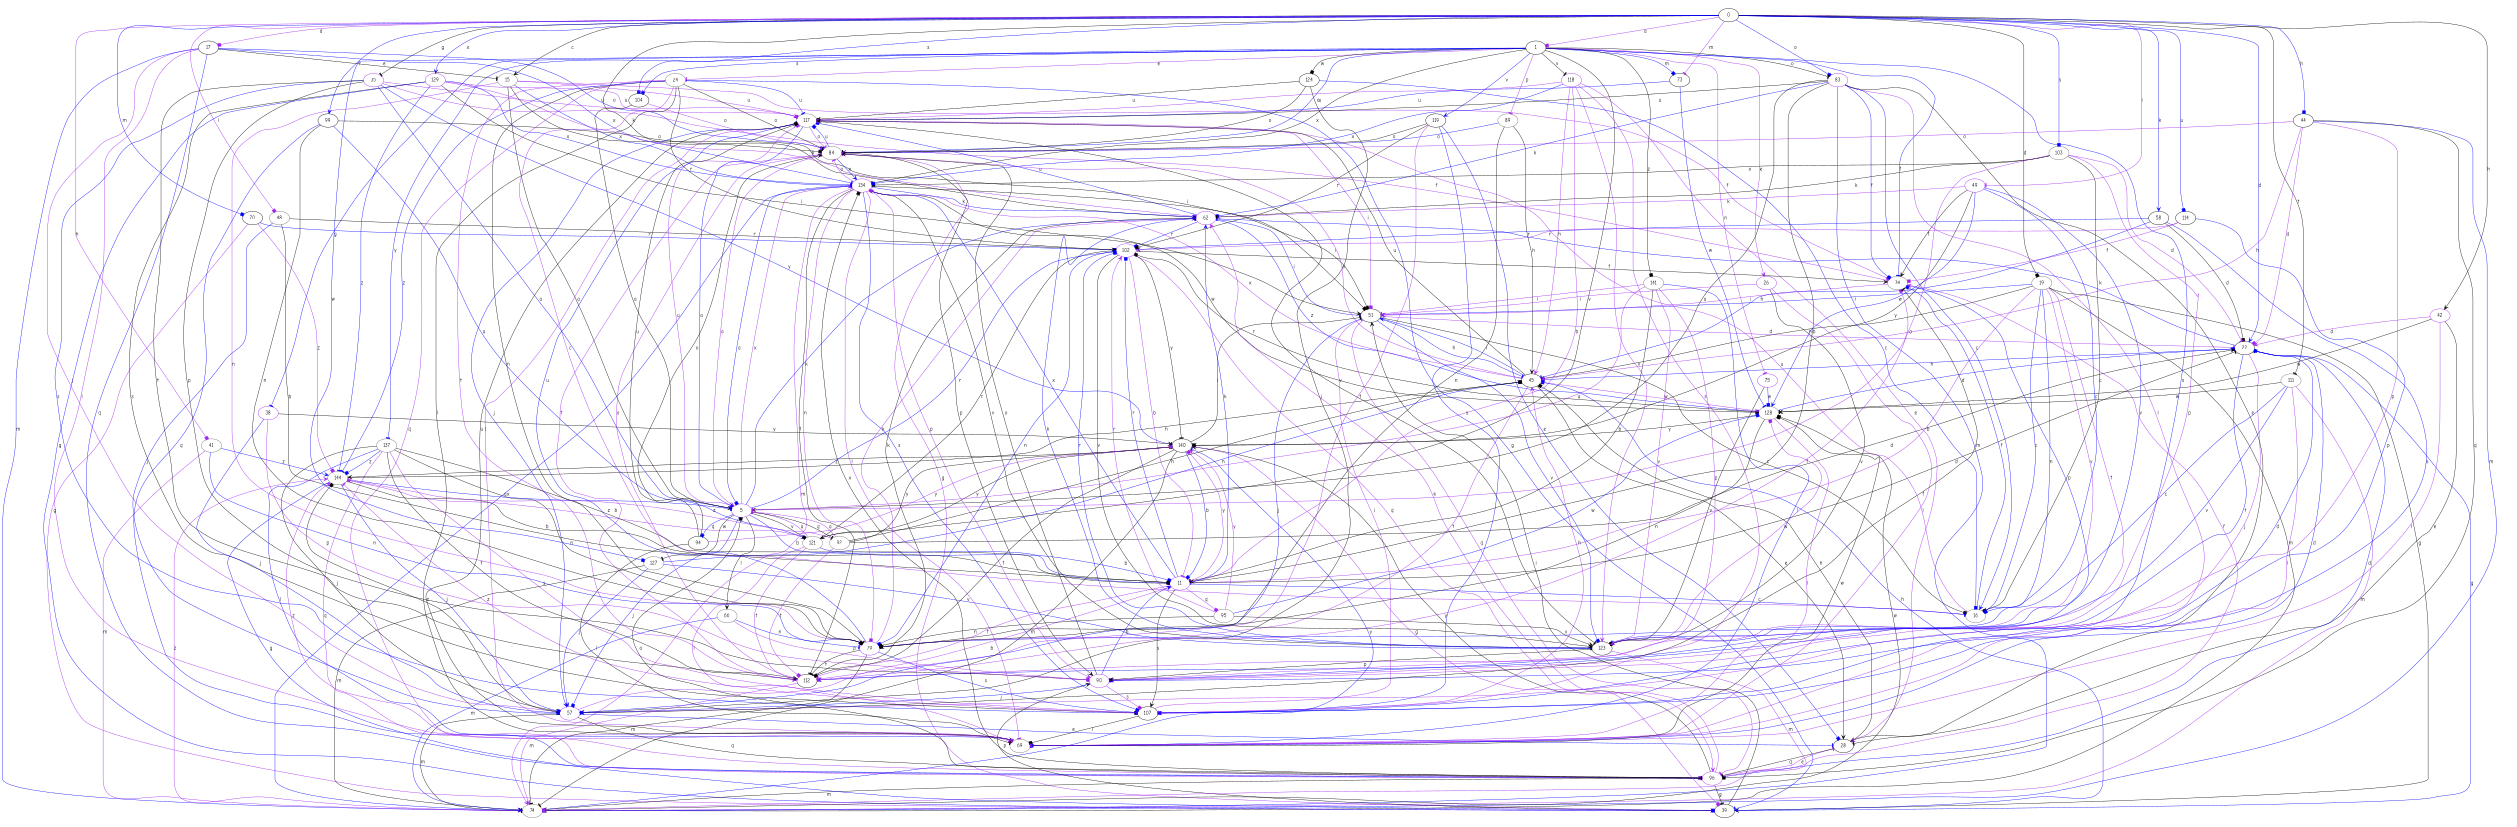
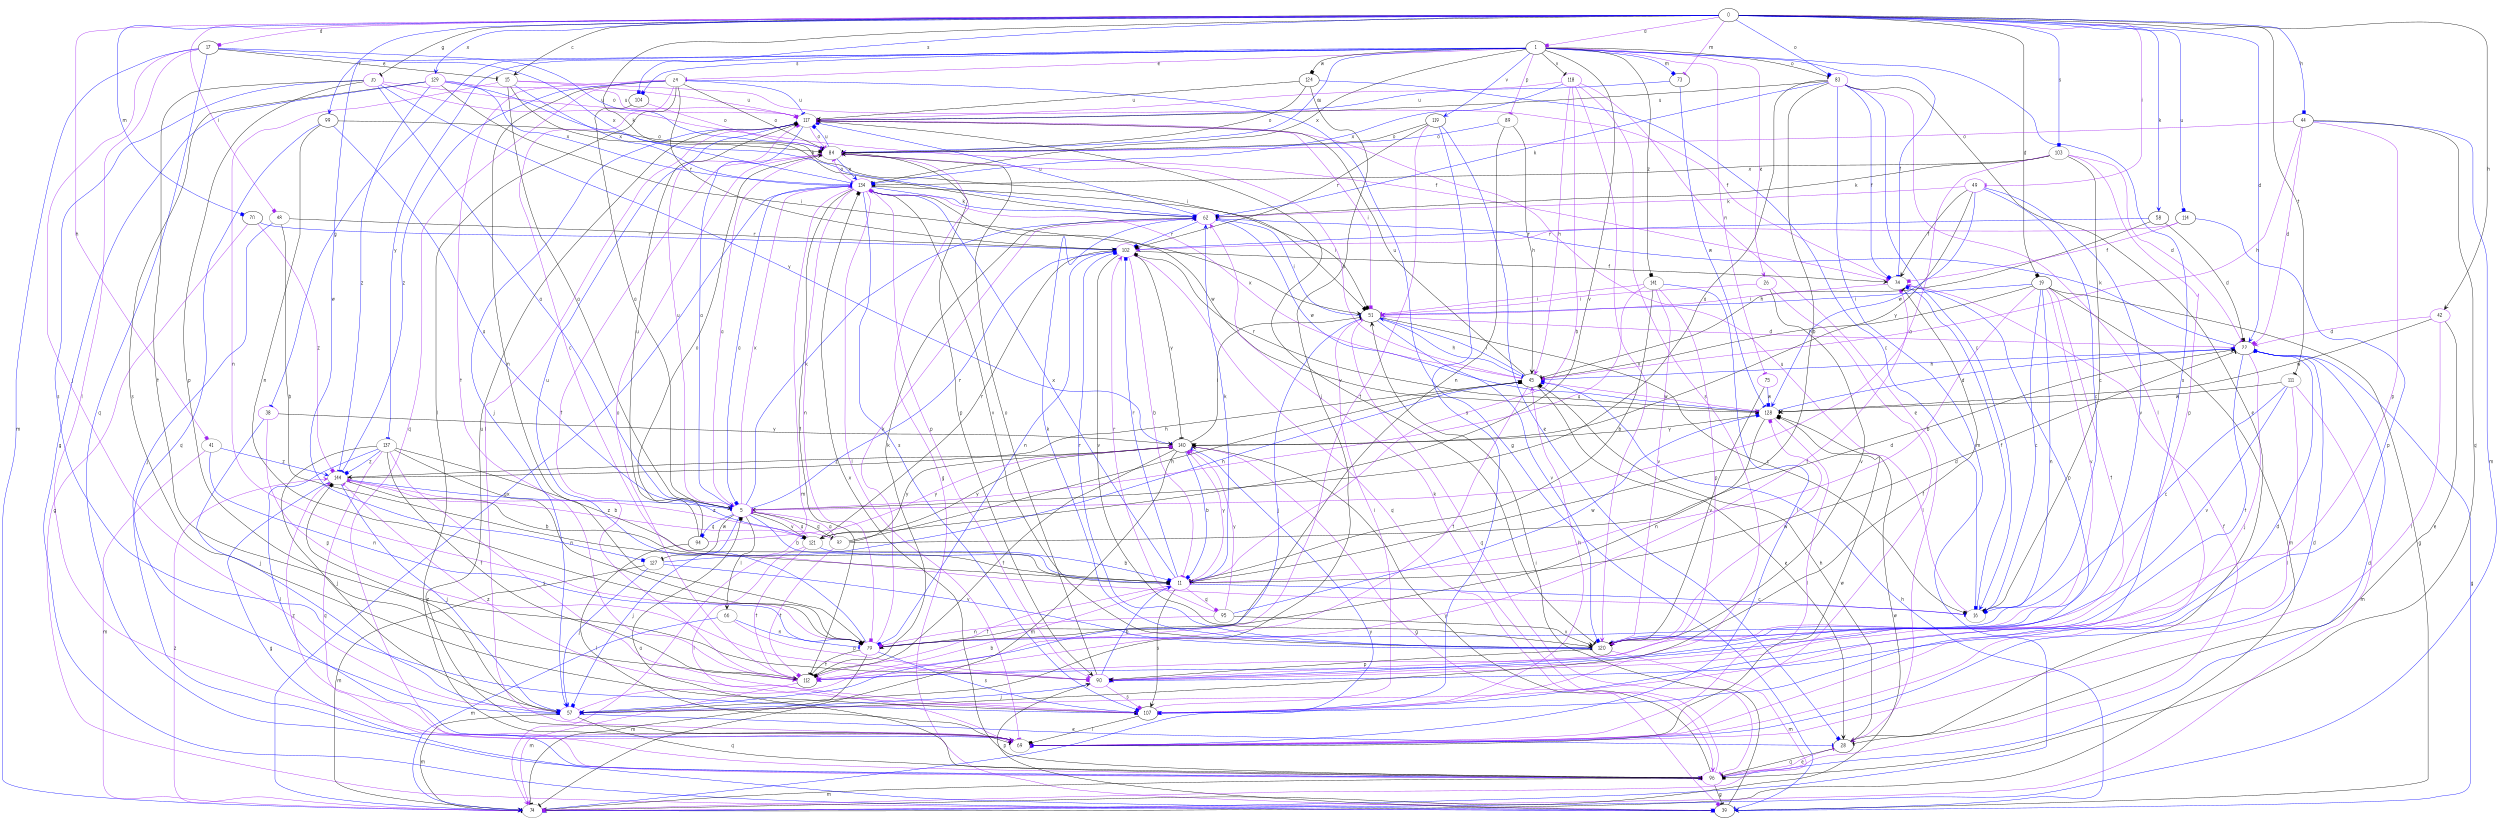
(760, 151) -> (760, 151)
(2042, 283) -> (2042, 283)
(1843, 291) -> (1843, 291)
(1312, 316) -> (1312, 316)
(1031, 624) -> (1031, 624)
(1602, 648) -> (1602, 648)
(1966, 650) -> none
